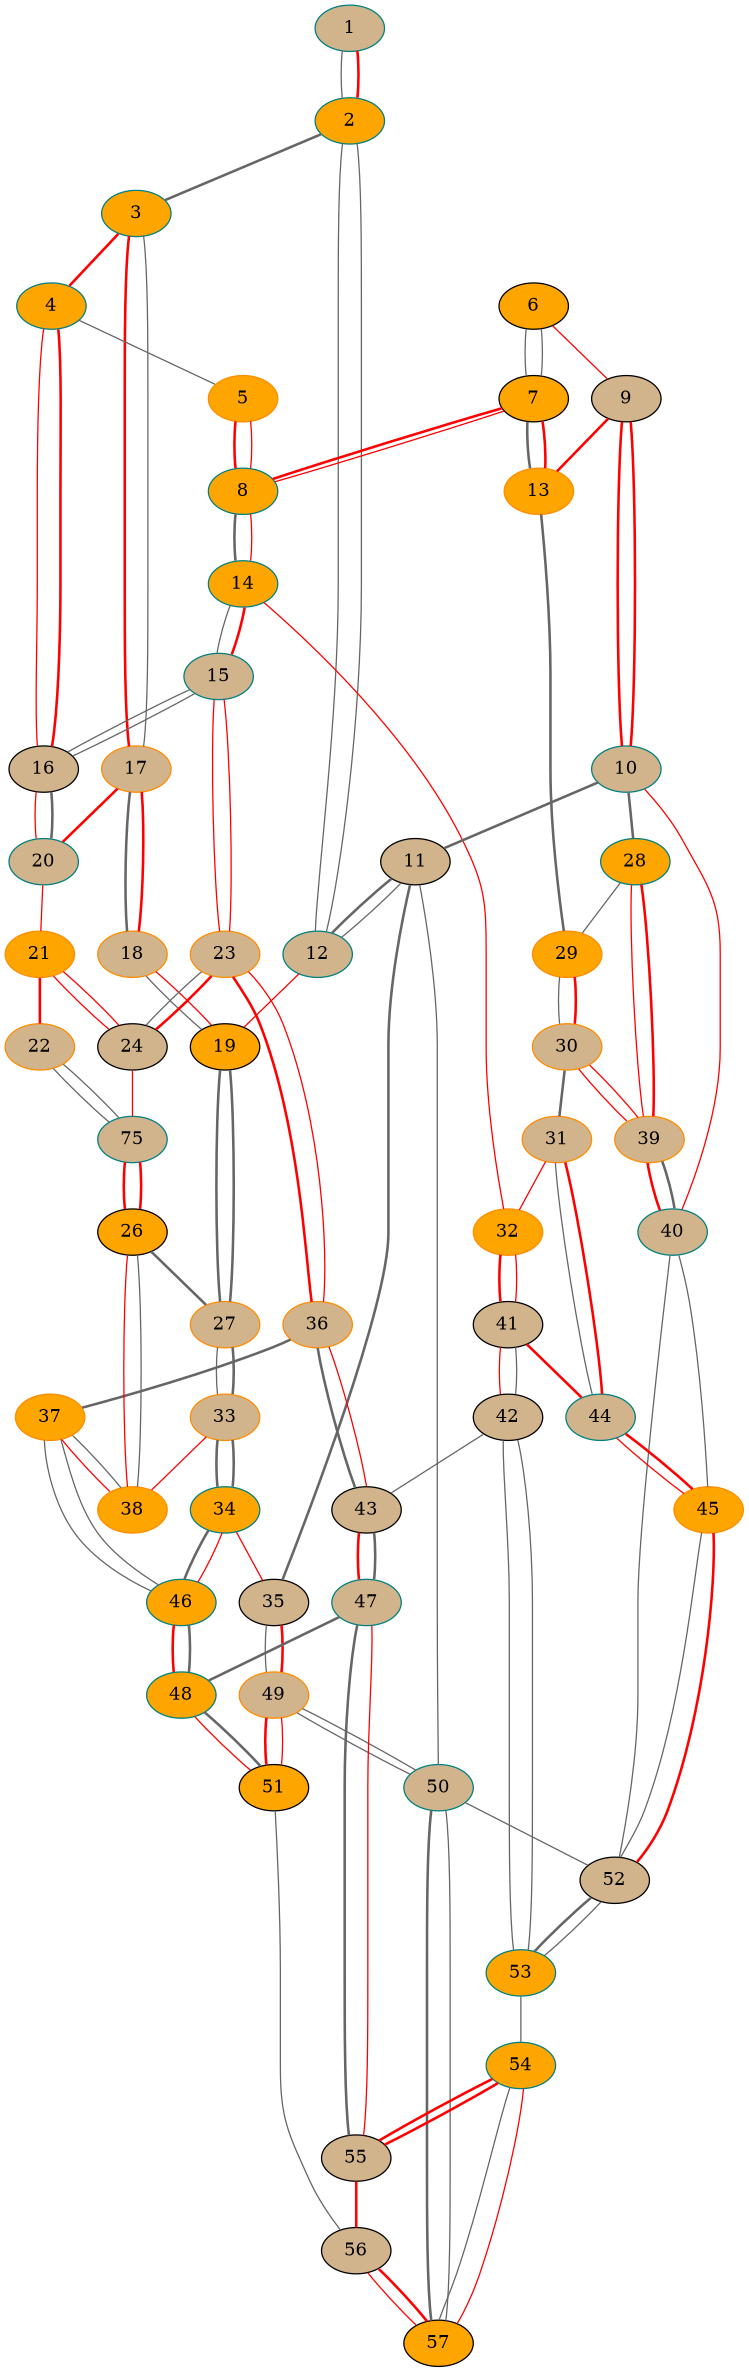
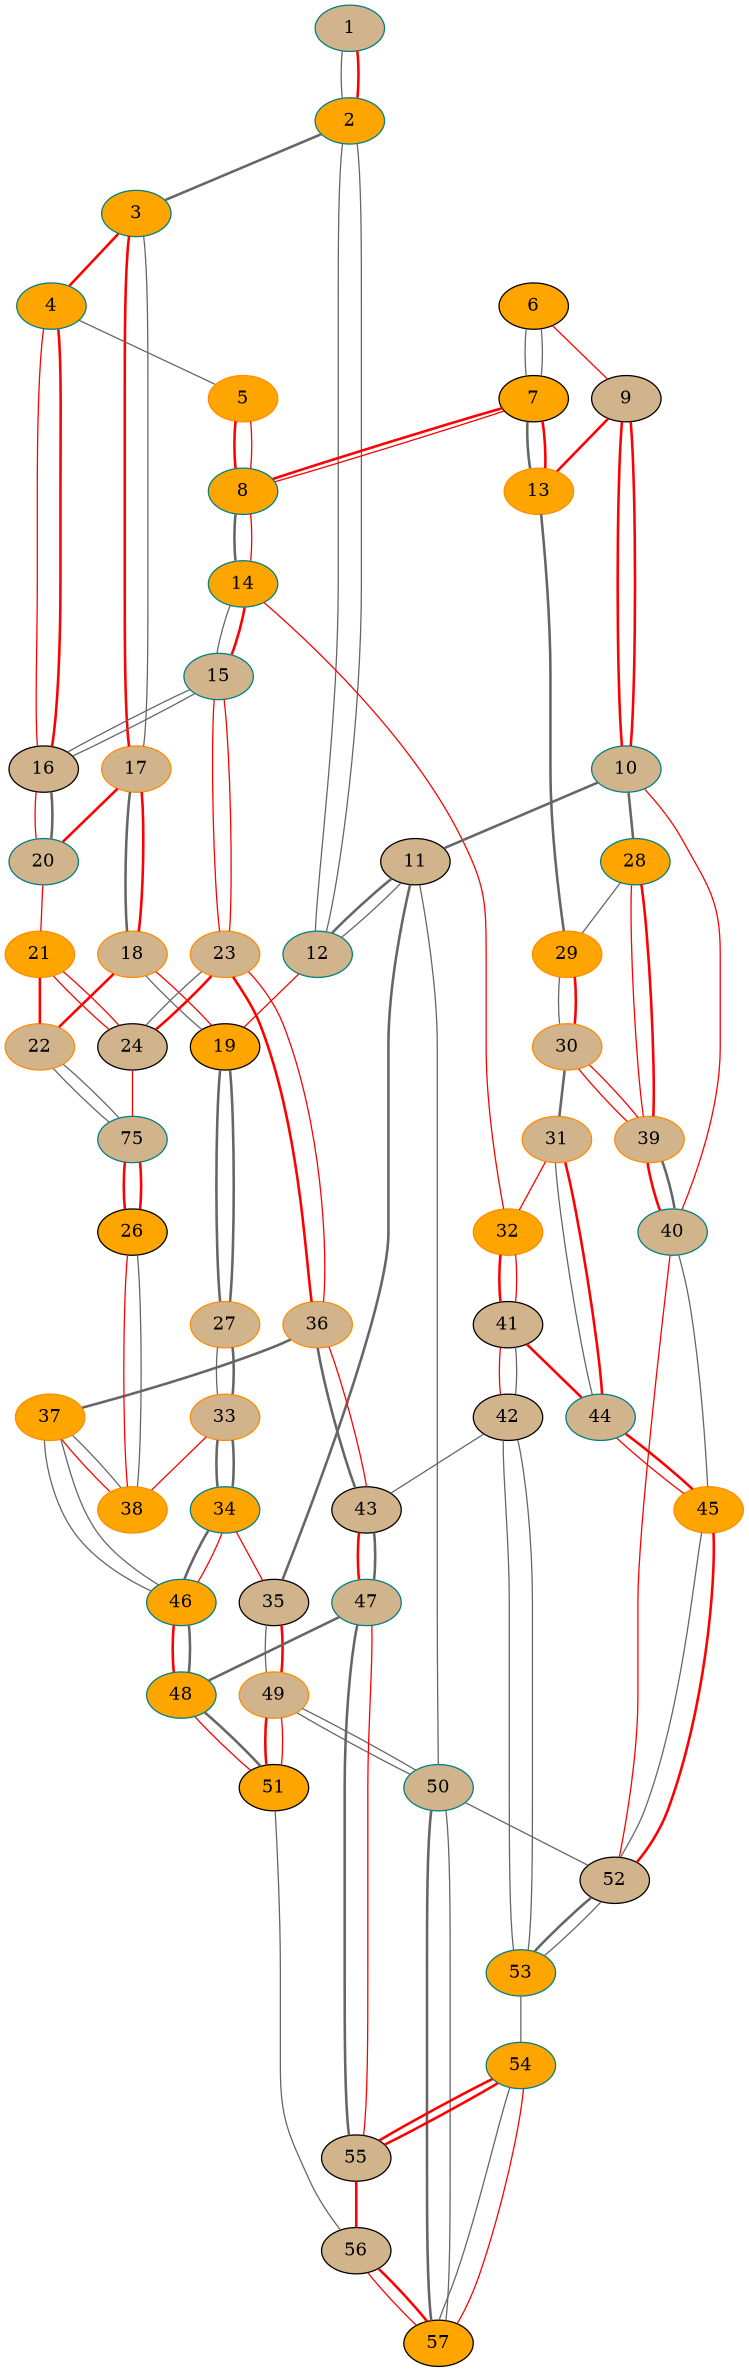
none -> (97, 990)
(179, 1278) -> none
(640, 1556) -> (640, 1556)
